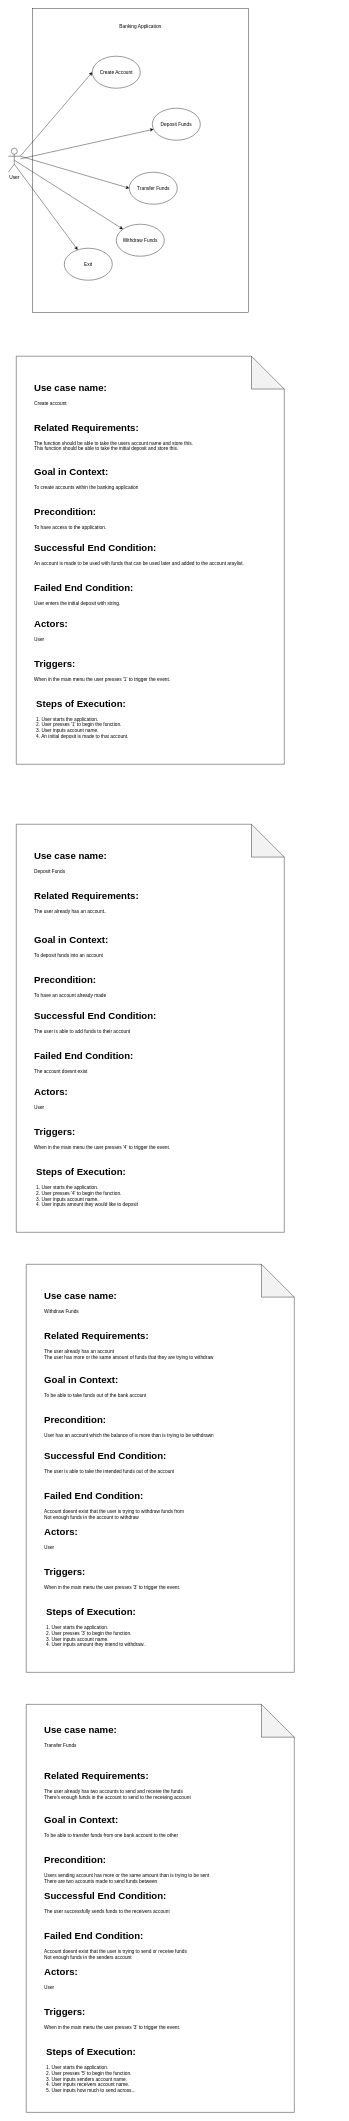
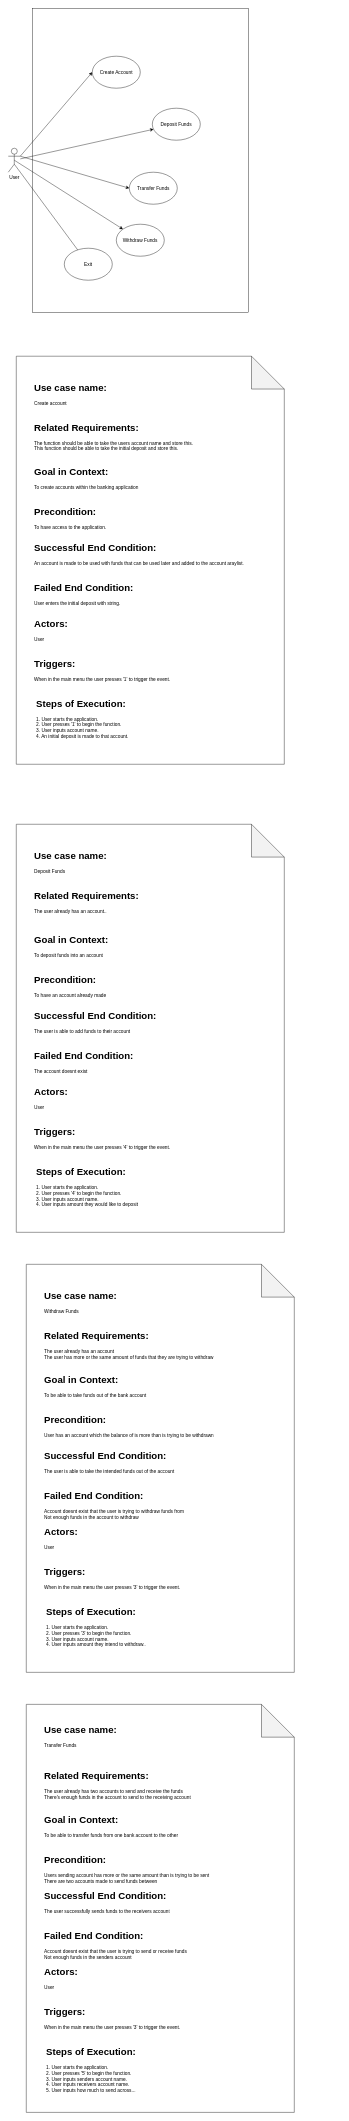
(140, 26) -> none
(75, 246) -> (76, 247)
